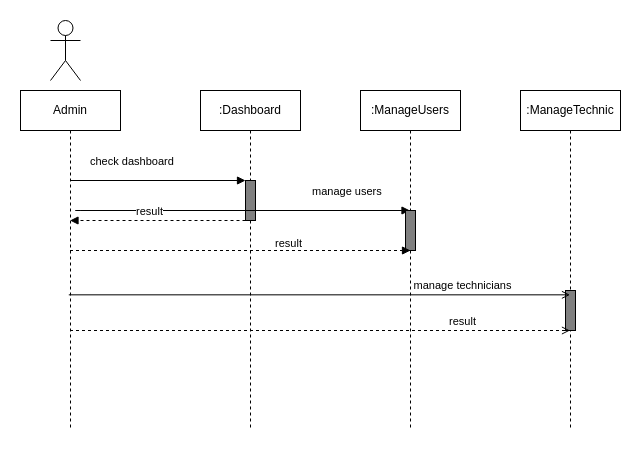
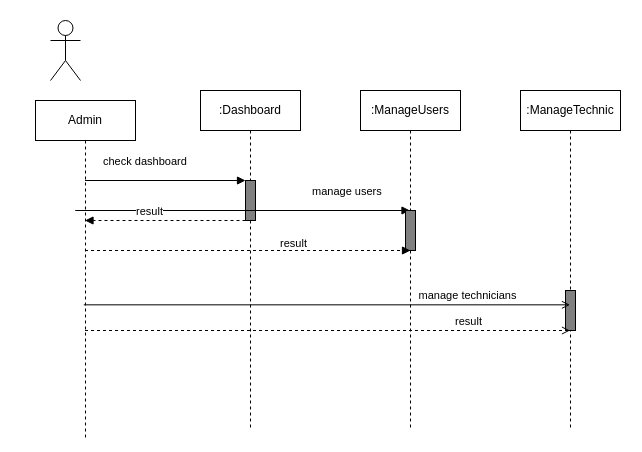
(71, 261) -> (86, 271)
